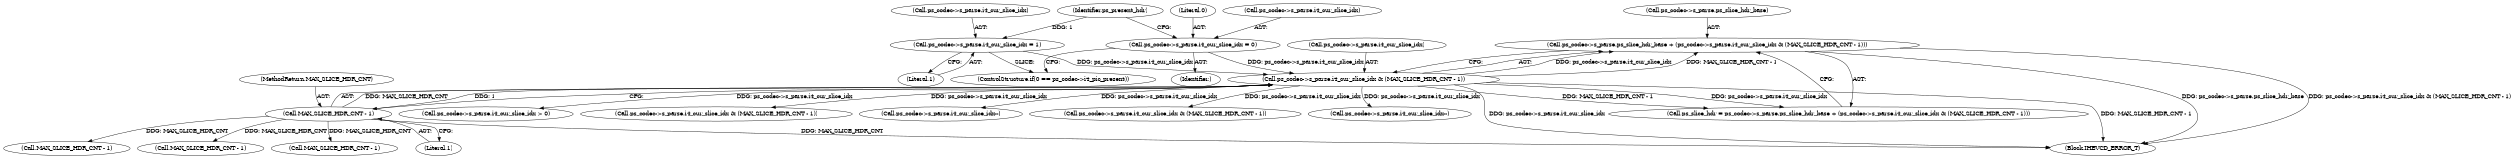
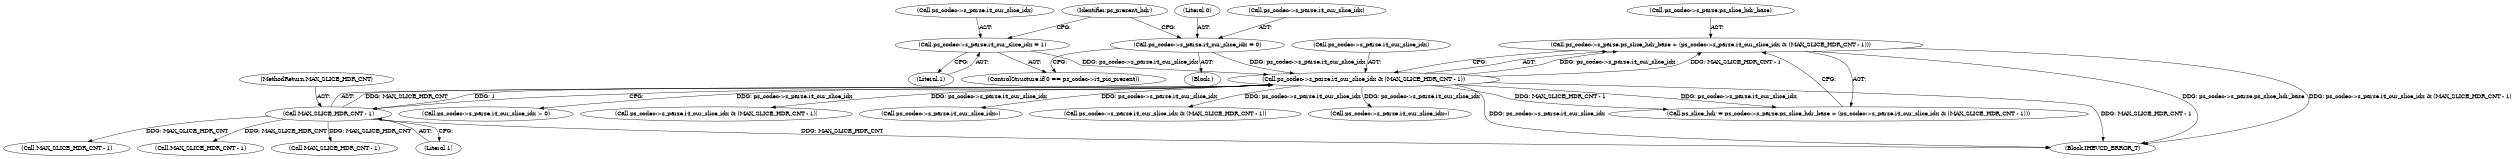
(1062, 28) -> (1065, 28)
(1026, 62) -> (1036, 62)
(1196, 80) -> (1203, 80)
